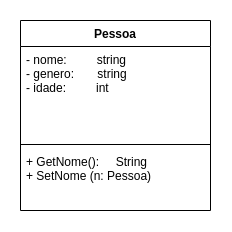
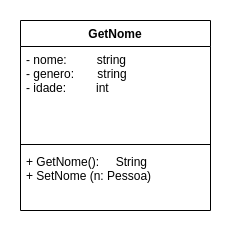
(115, 34) -> (115, 34)
